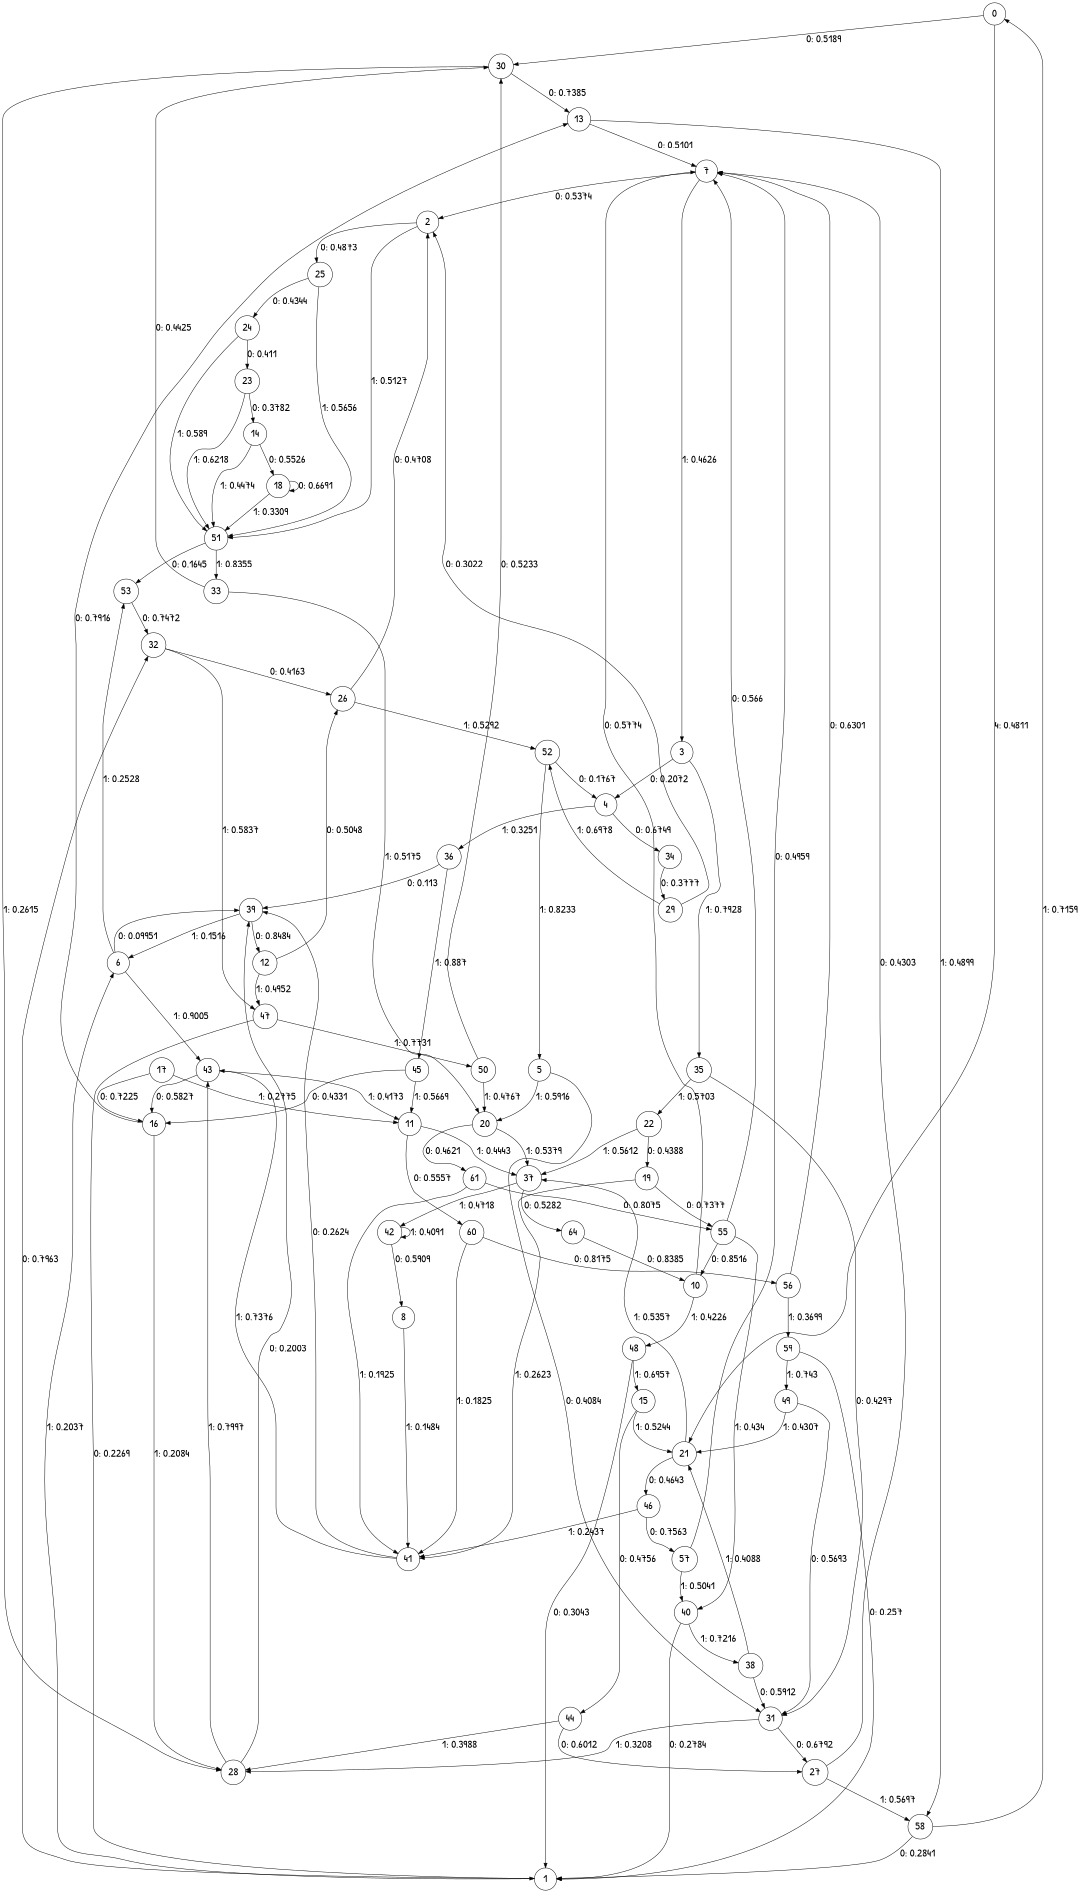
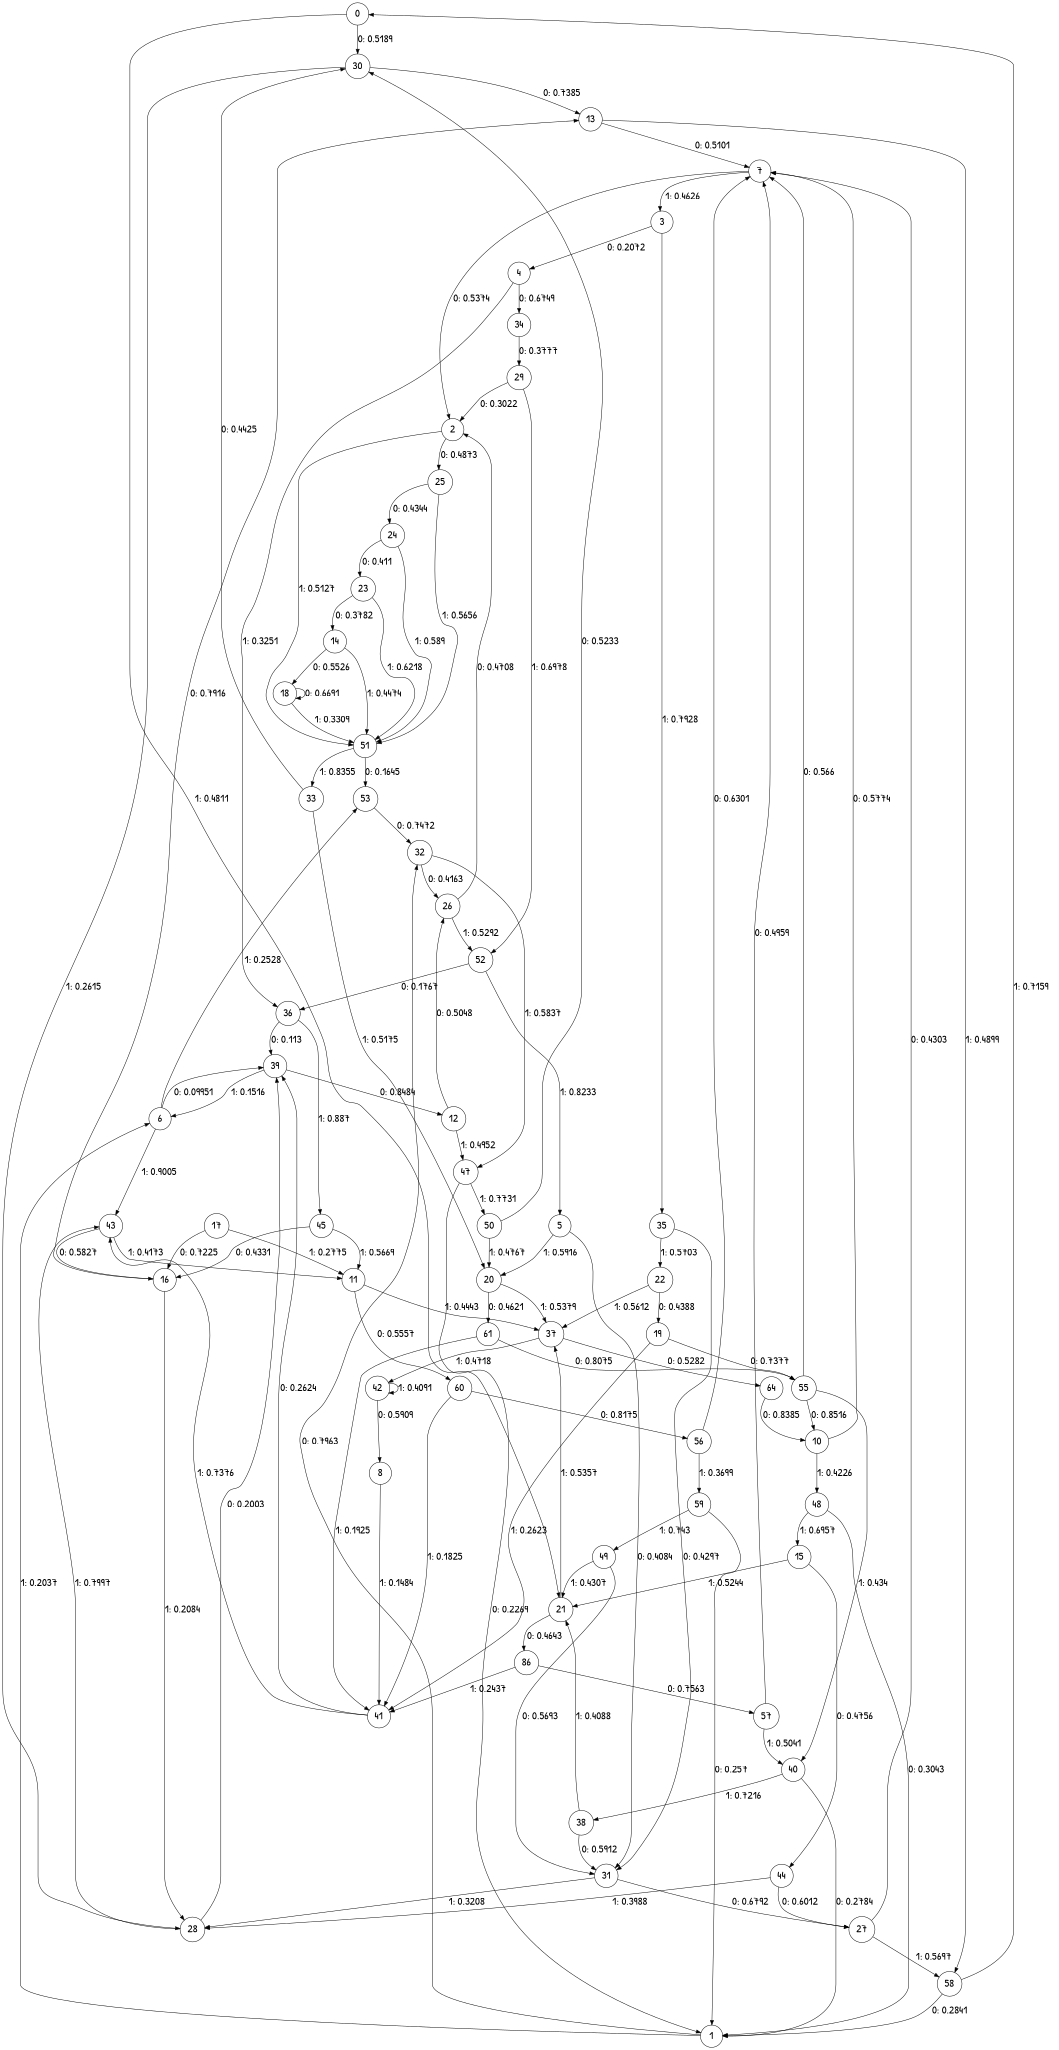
(1015, 726) -> (215, 799)
(573, 780) -> (386, 986)
(649, 1506) -> (527, 1663)
